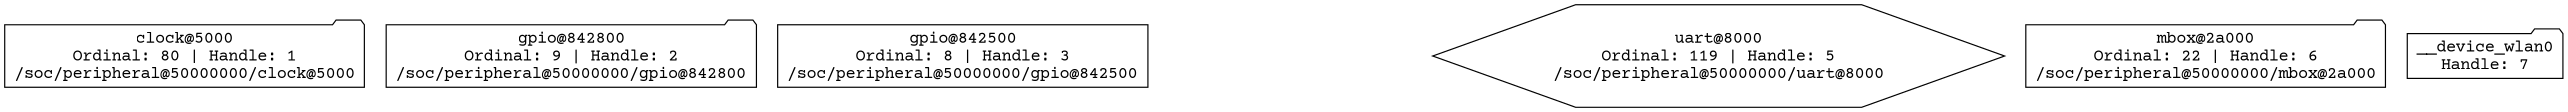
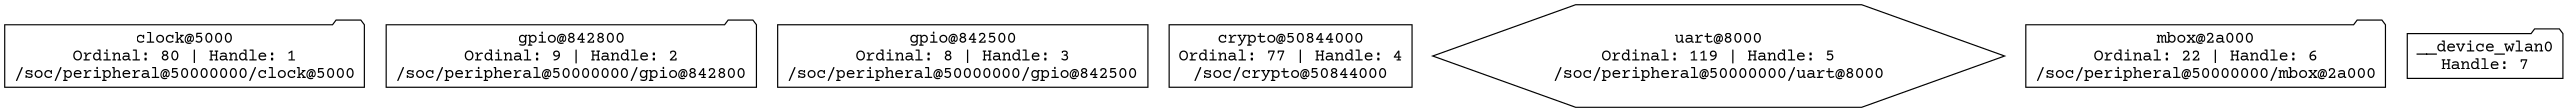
none -> (1291, 56)
